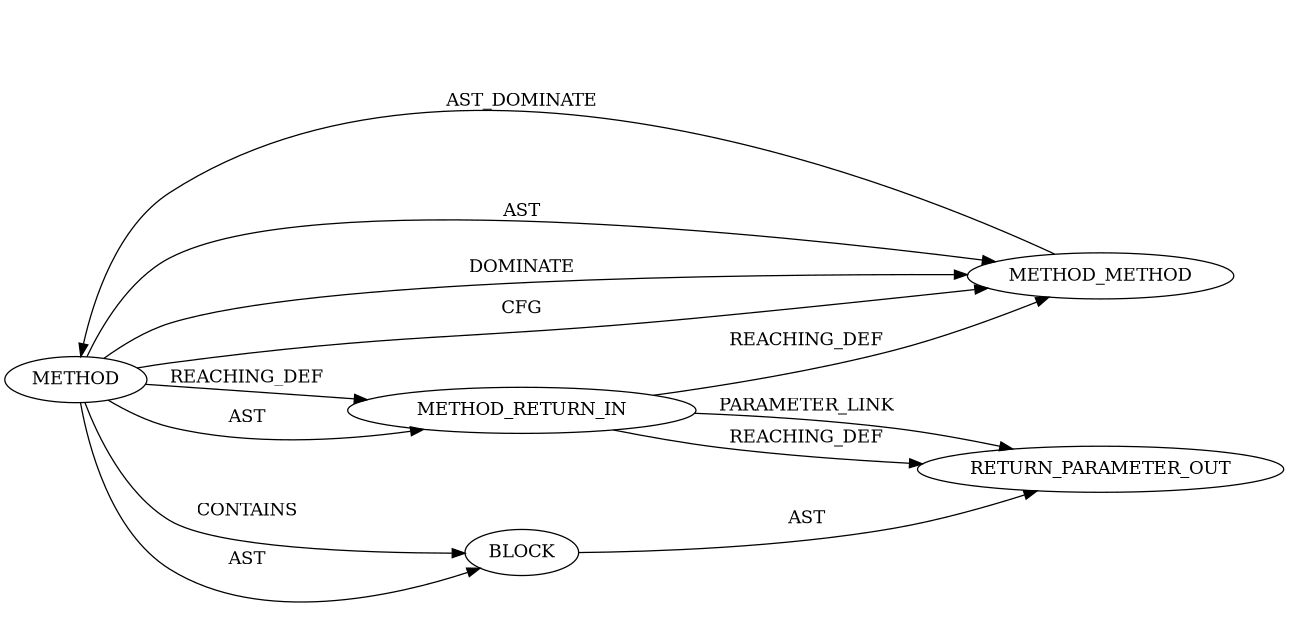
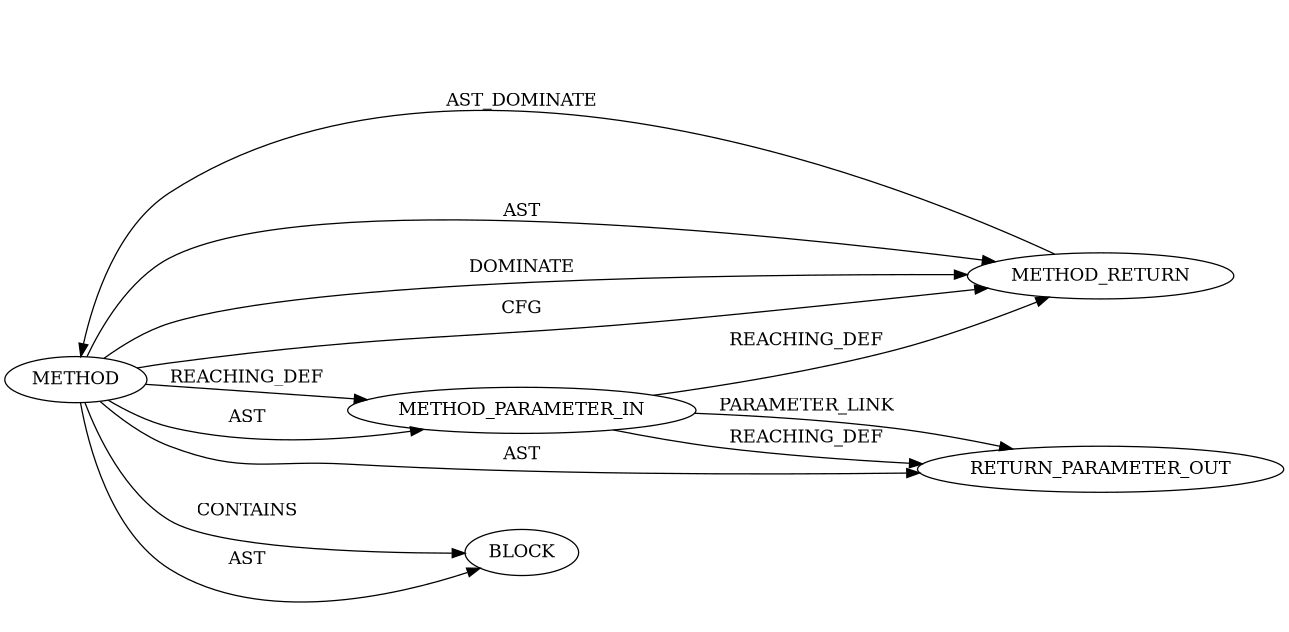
(1101, 276) -> (1101, 276)
(522, 410) -> (522, 410)
(804, 540) -> (495, 470)
